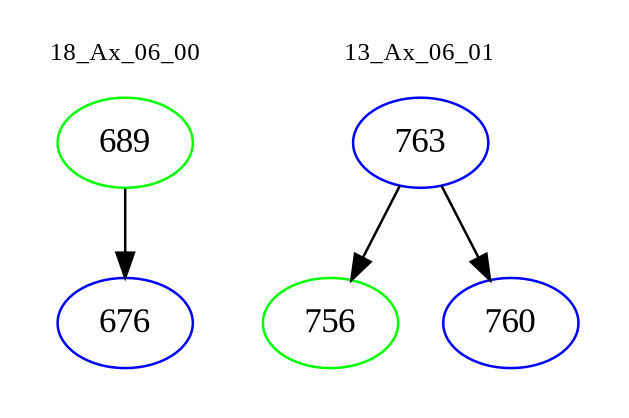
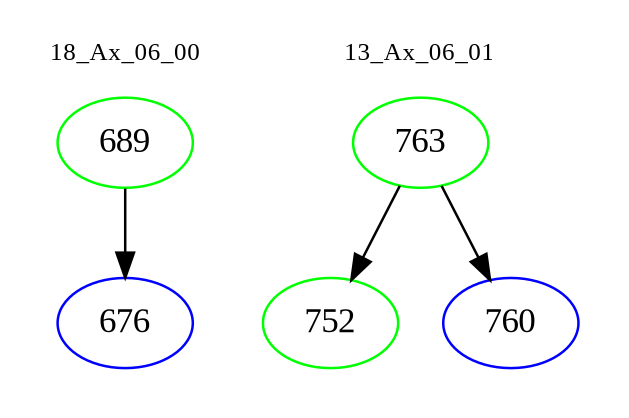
(421, 143) -> (421, 143)
(331, 323) -> (331, 323)
